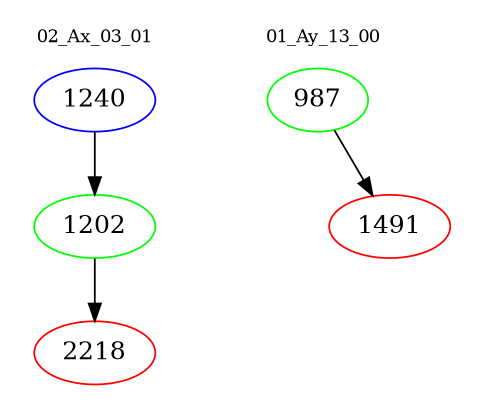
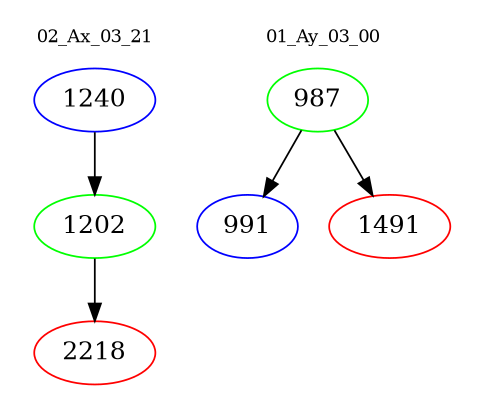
(95, 38) -> (95, 38)
(323, 38) -> (323, 38)
none -> (248, 226)
